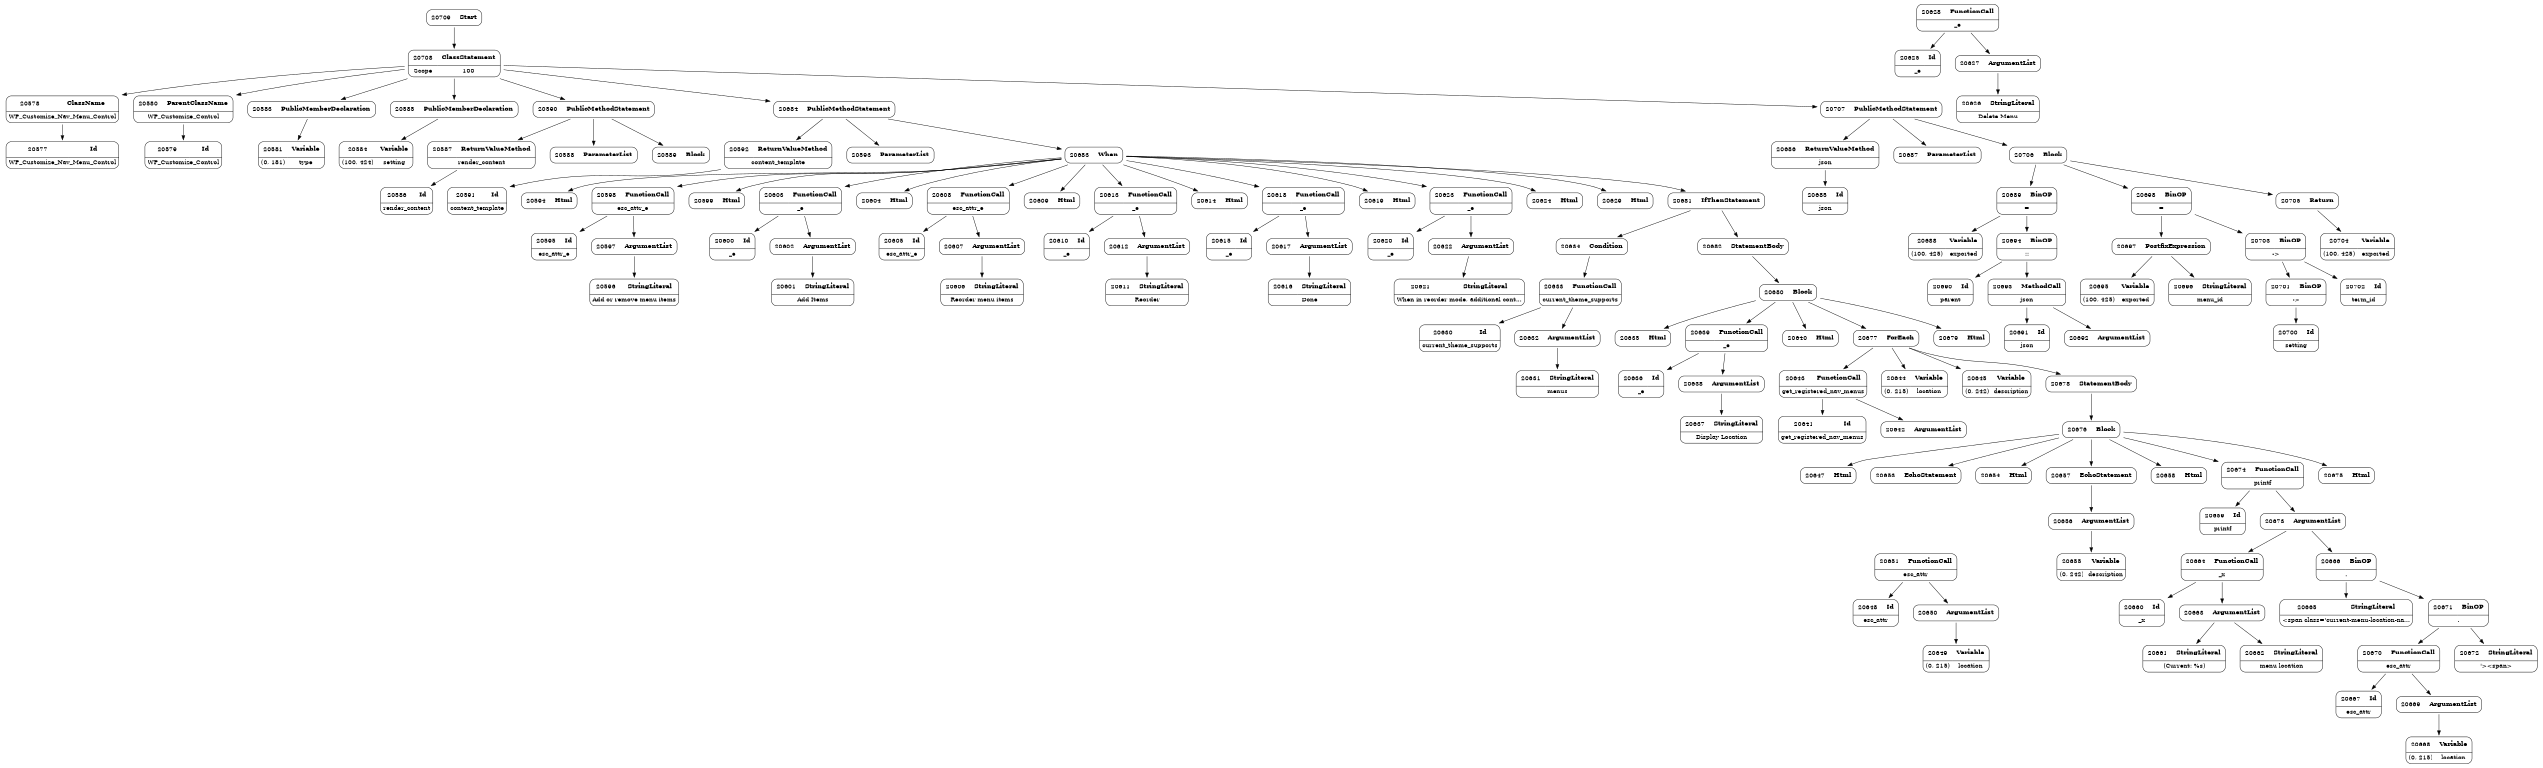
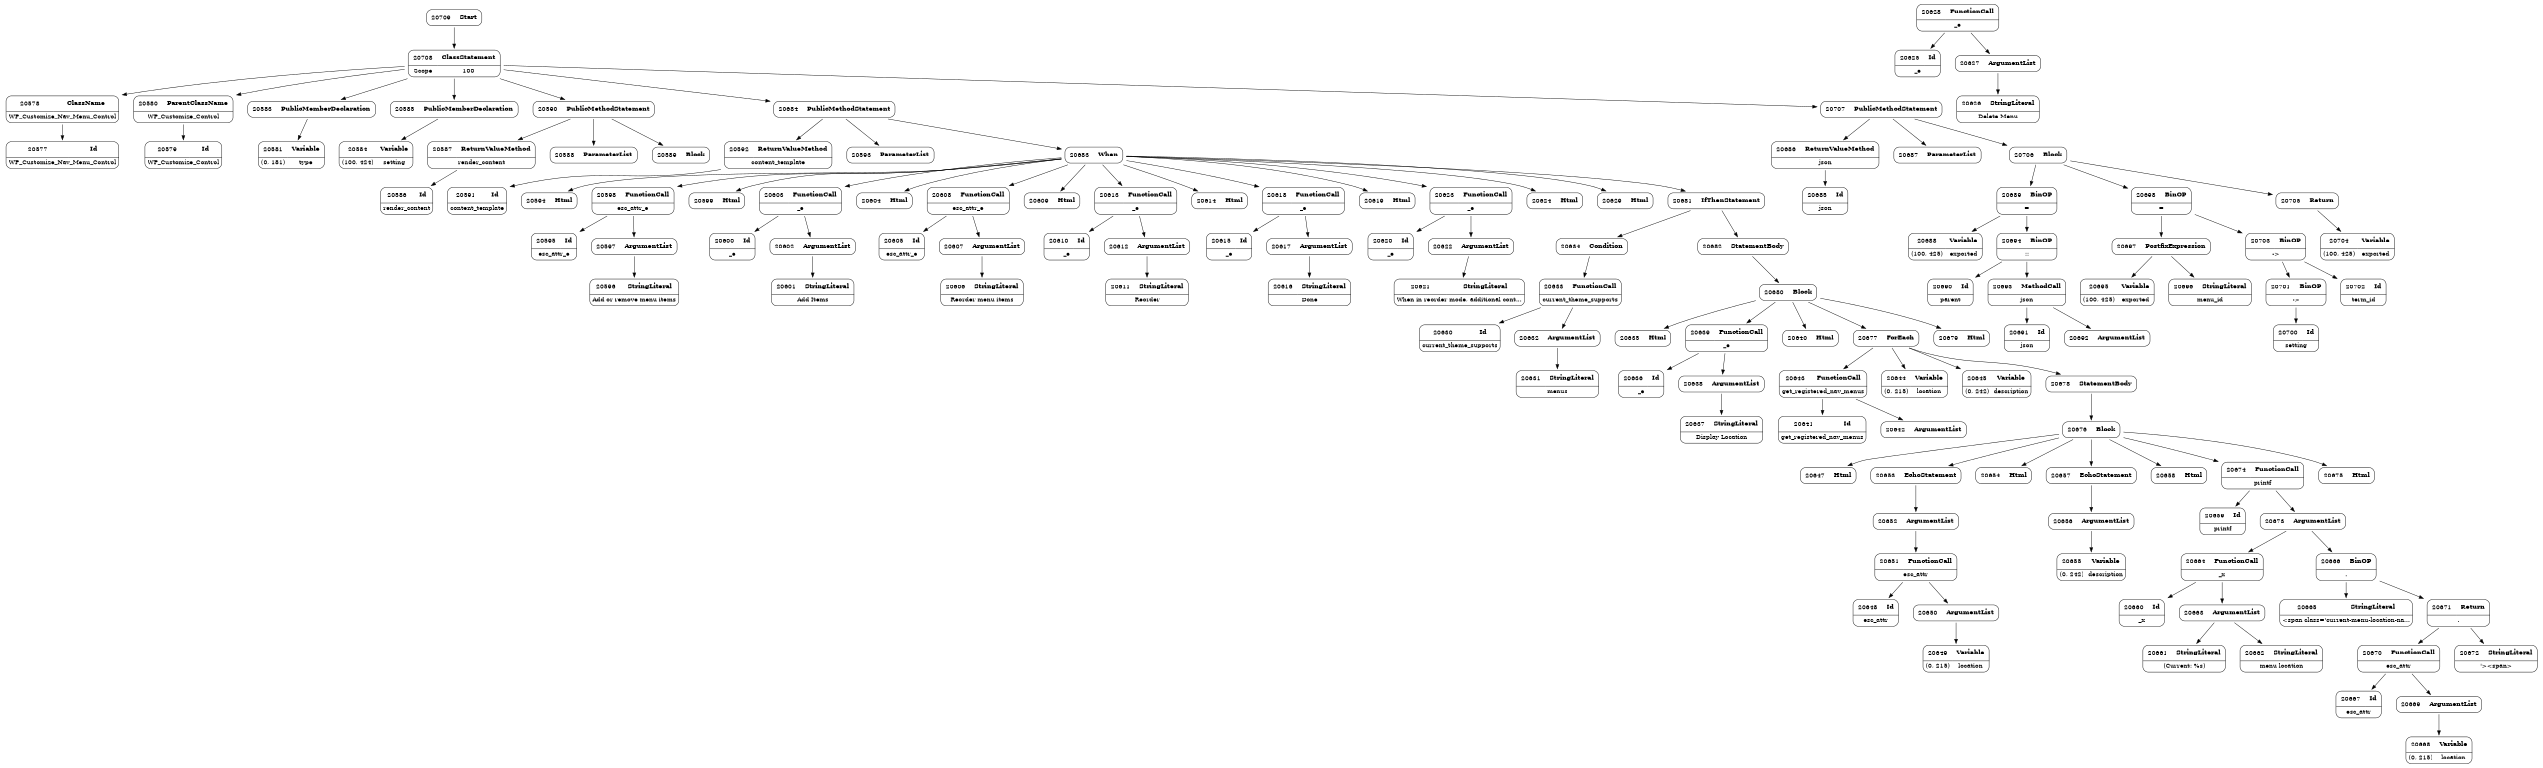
none -> (1916, 521)
(2473, 607) -> (2473, 607)
